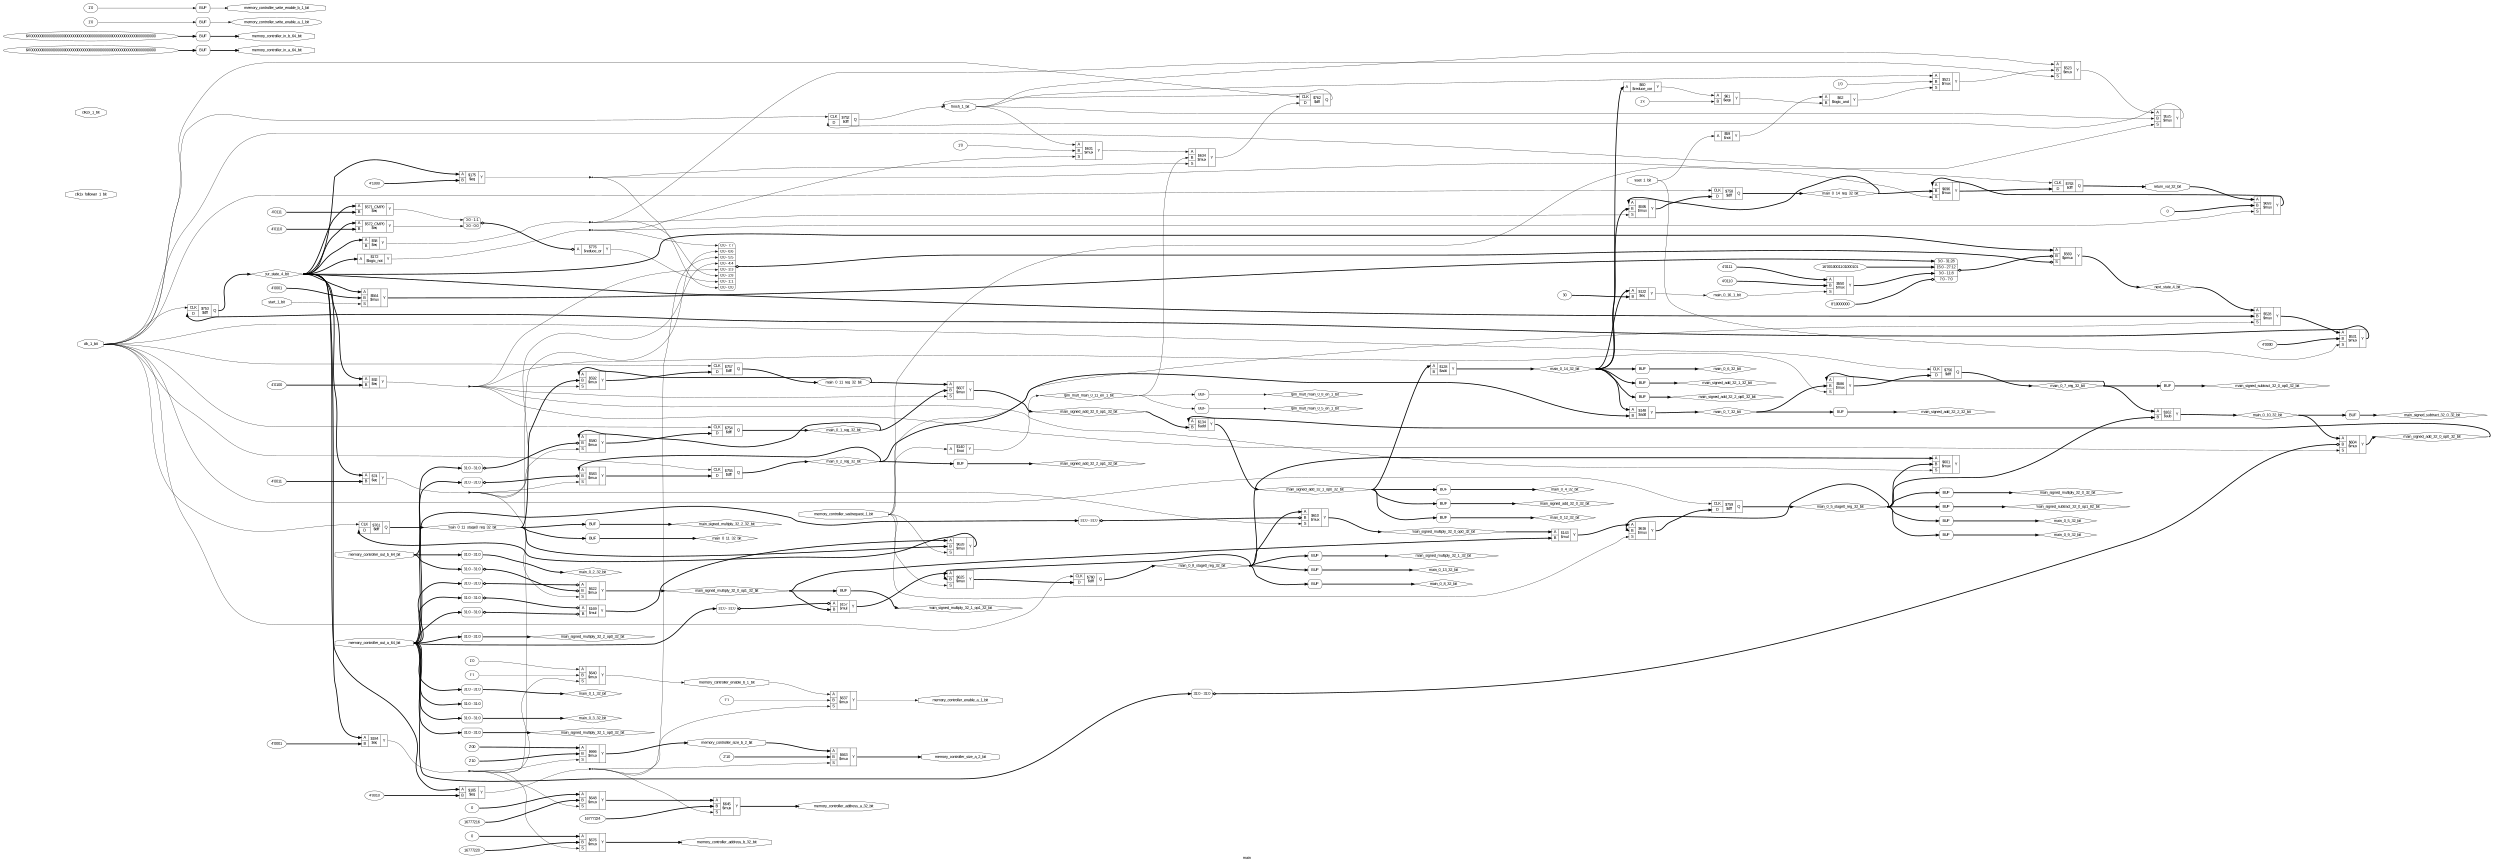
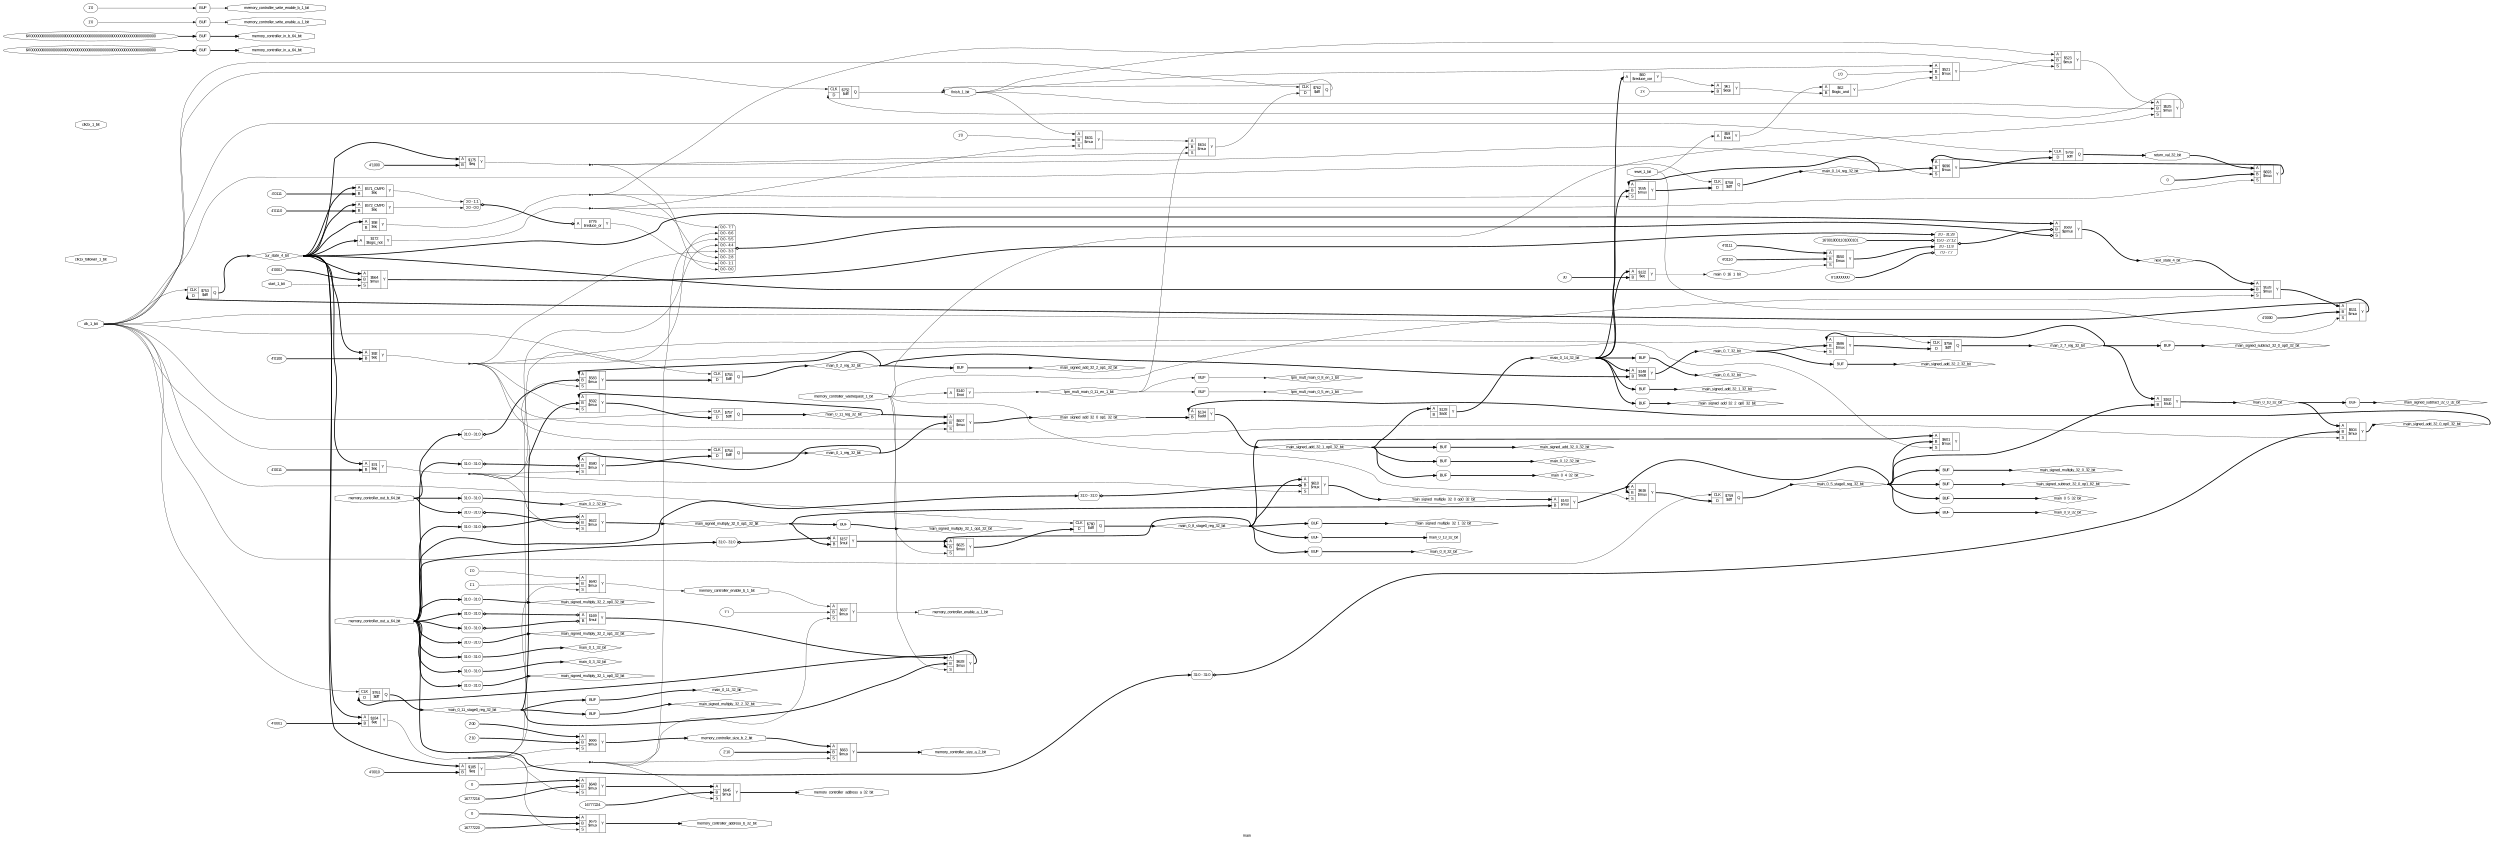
(277, 22) -> (277, 22)
(1899, 267) -> (1899, 240)
(1946, 279) -> (1946, 252)
(844, 383) -> (844, 415)
(2068, 386) -> (2068, 346)
(1443, 570) -> (1443, 538)
none -> (593, 634)
